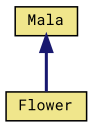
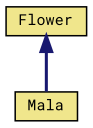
(46, 72) -> (46, 72)
